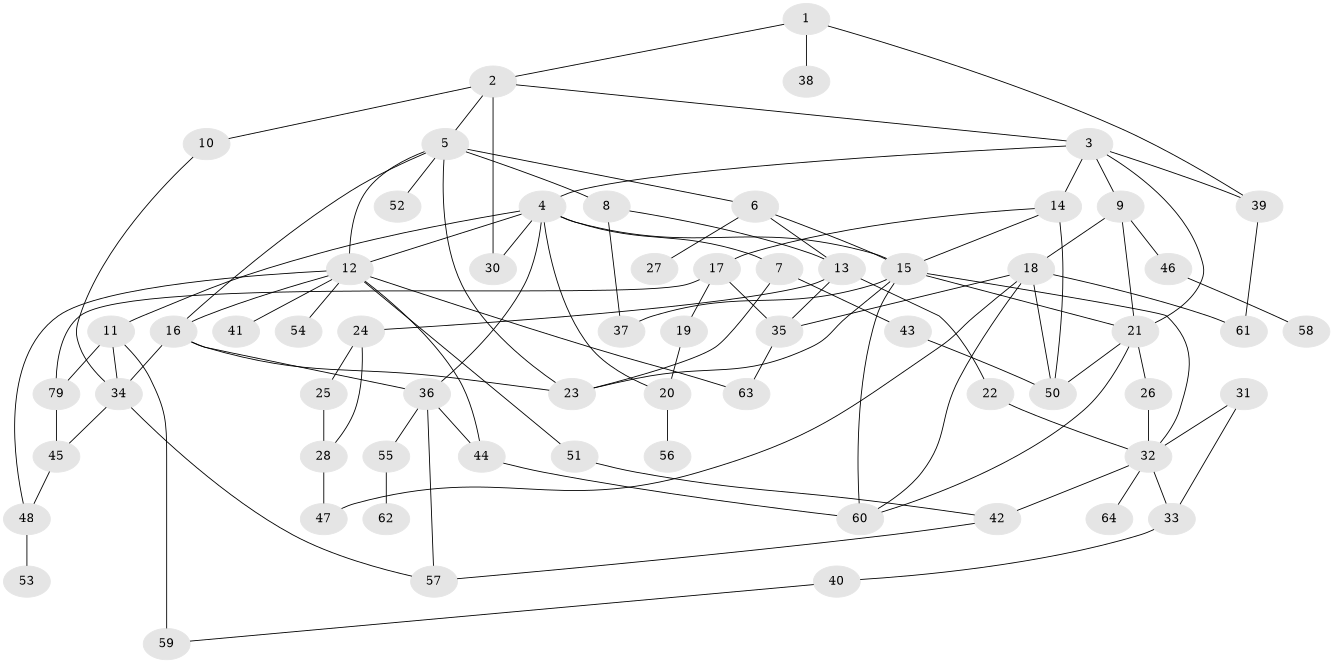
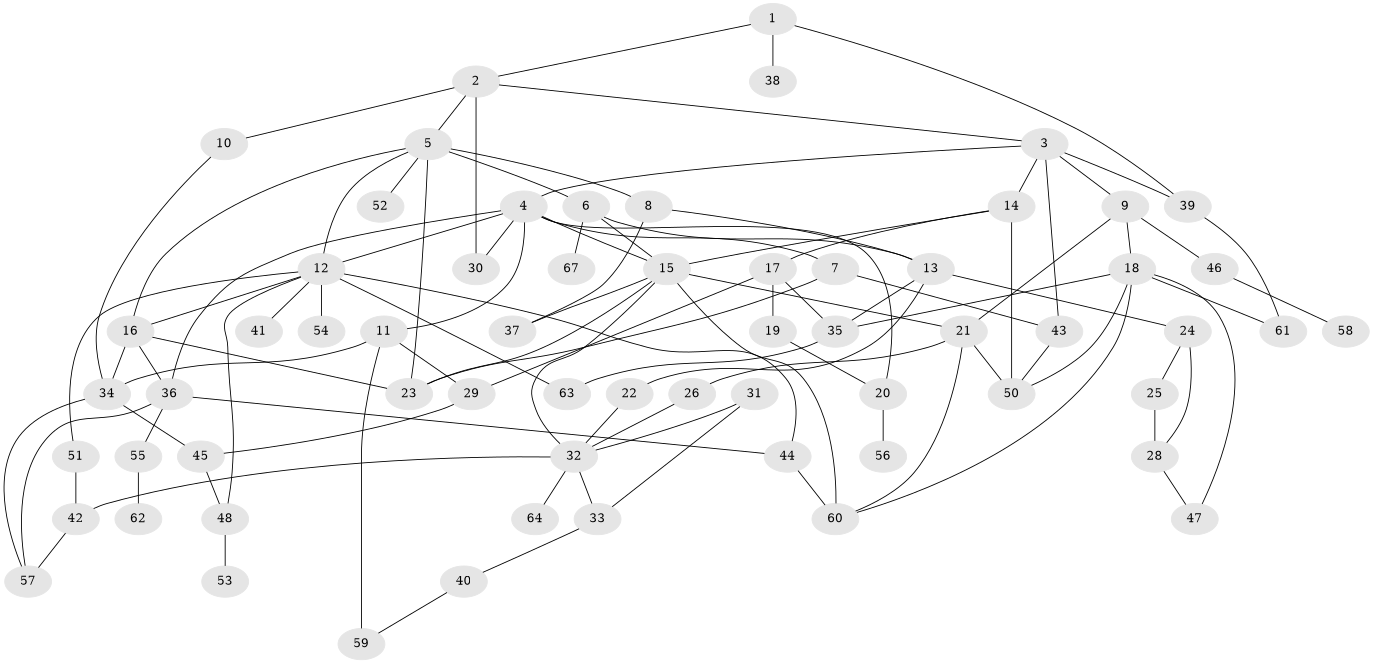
(1190, 233) -> (1052, 238)
(655, 269) -> (572, 269)
(56, 394) -> (472, 394)
